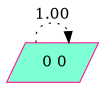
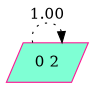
(53, 63) -> (47, 63)
